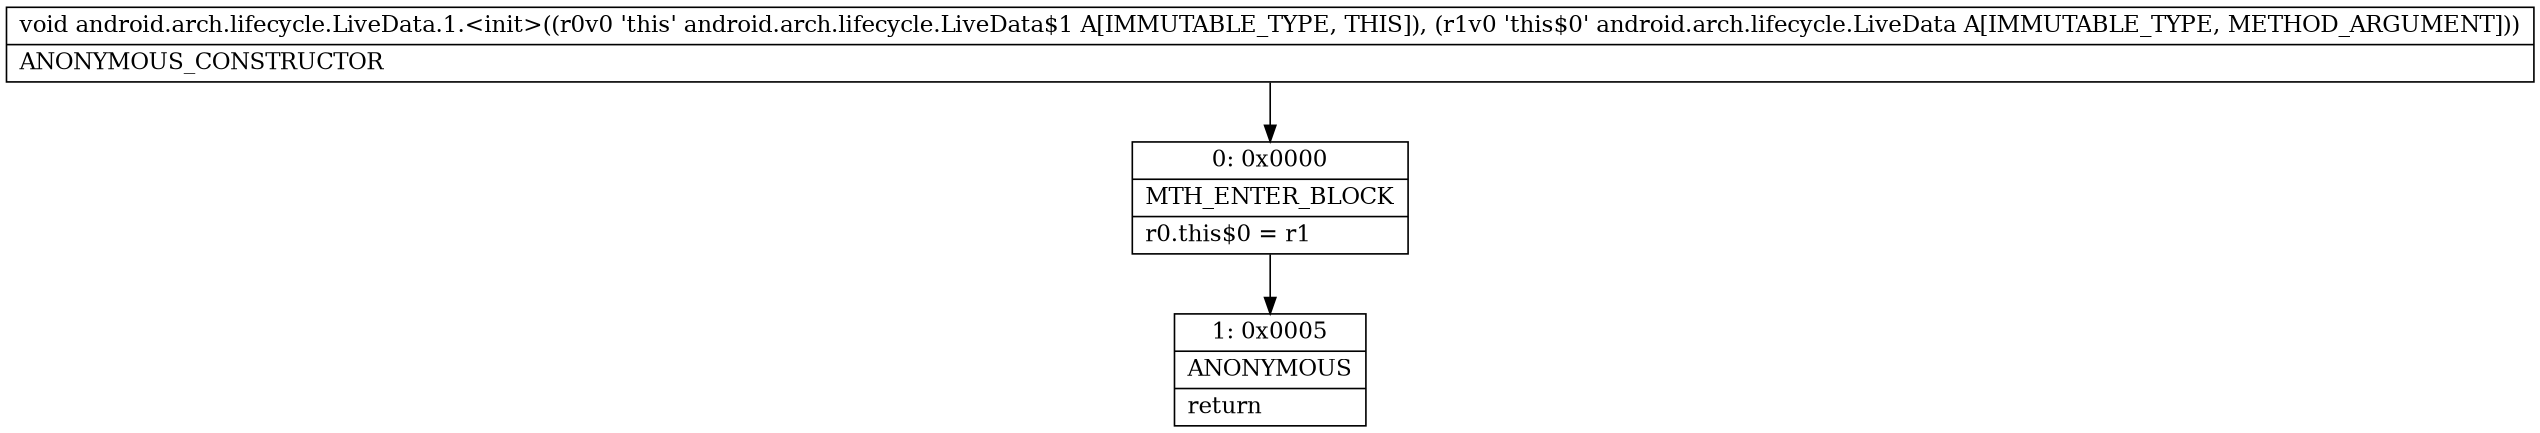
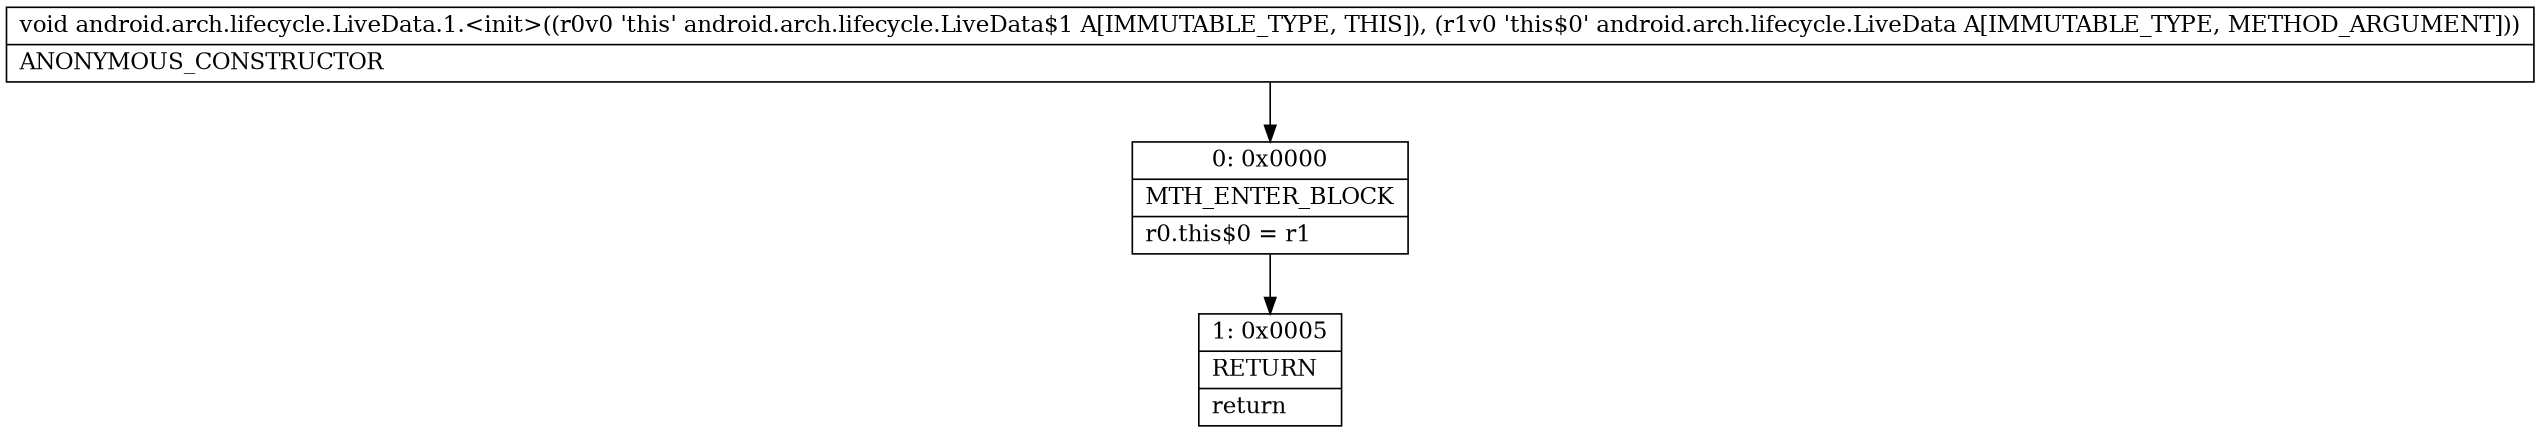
(1270, 369) -> (1265, 369)
